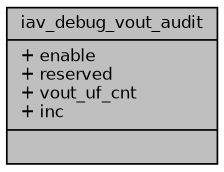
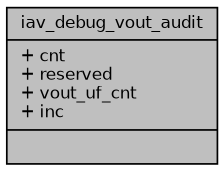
(59, 56) -> (43, 56)
